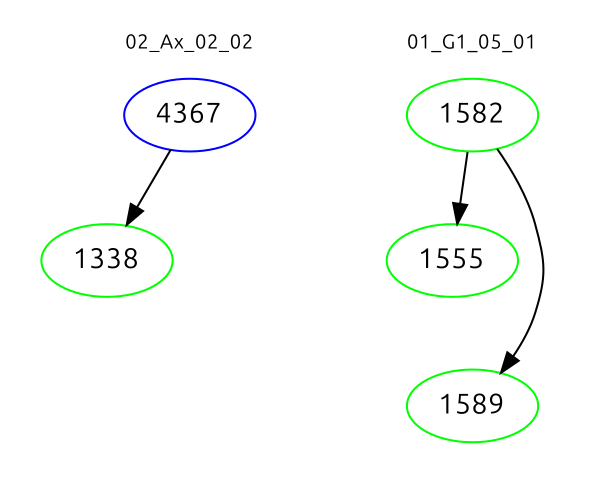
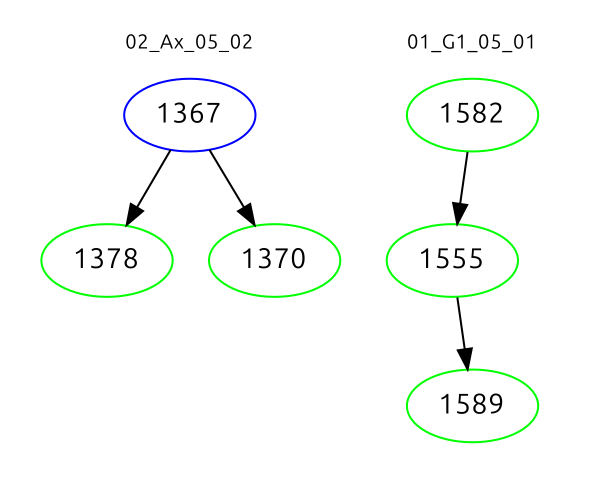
(190, 43) -> (190, 43)
(190, 115) -> (190, 115)
(541, 251) -> (461, 323)
(107, 261) -> (107, 261)
none -> (275, 261)
